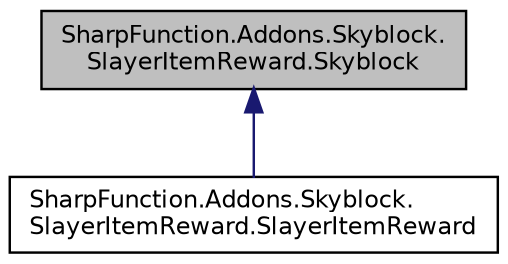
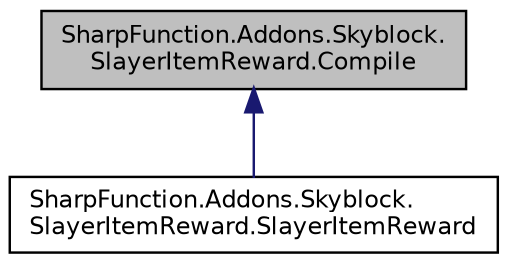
(254, 50) -> (254, 50)
